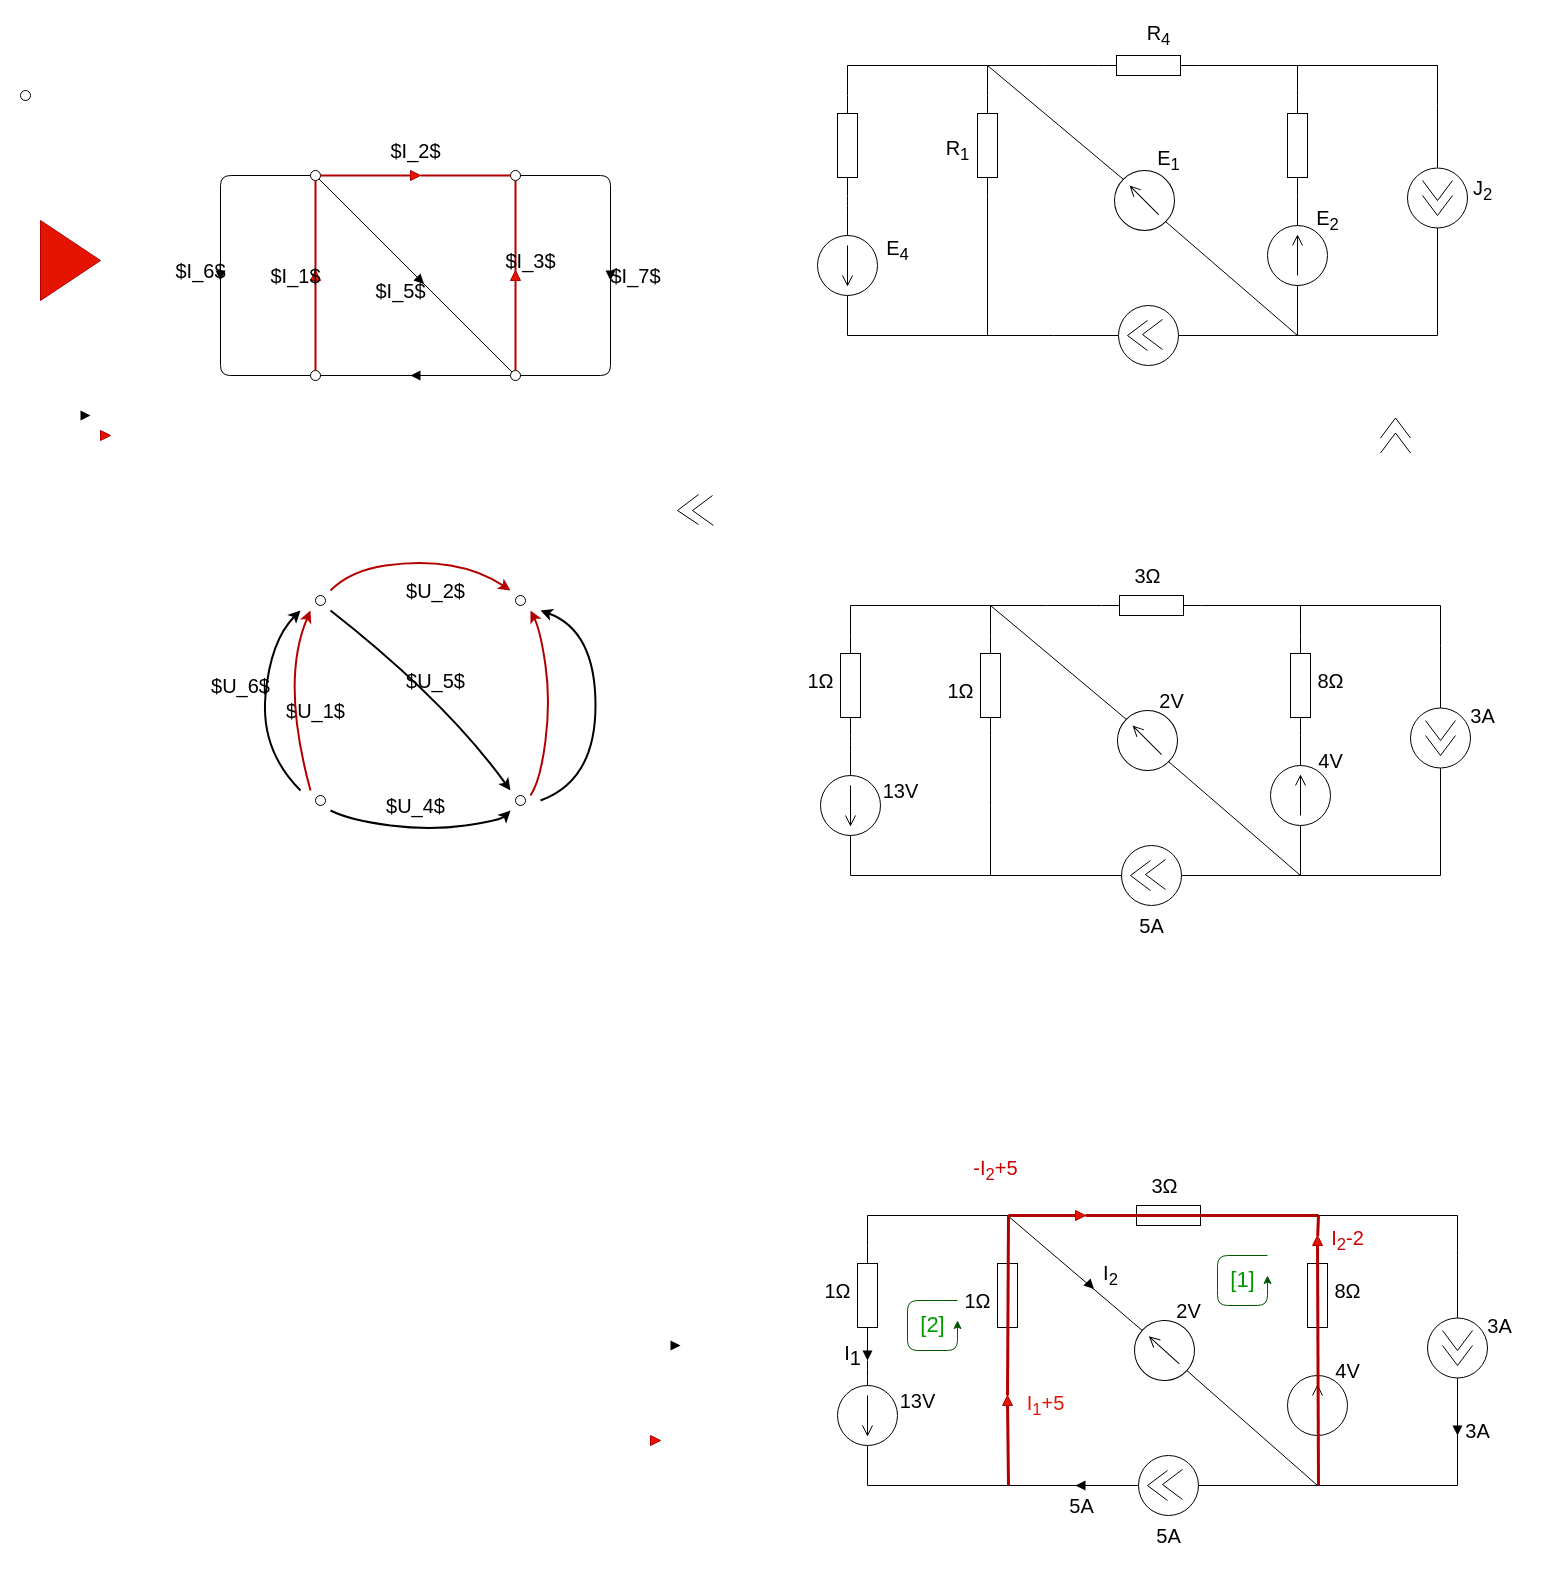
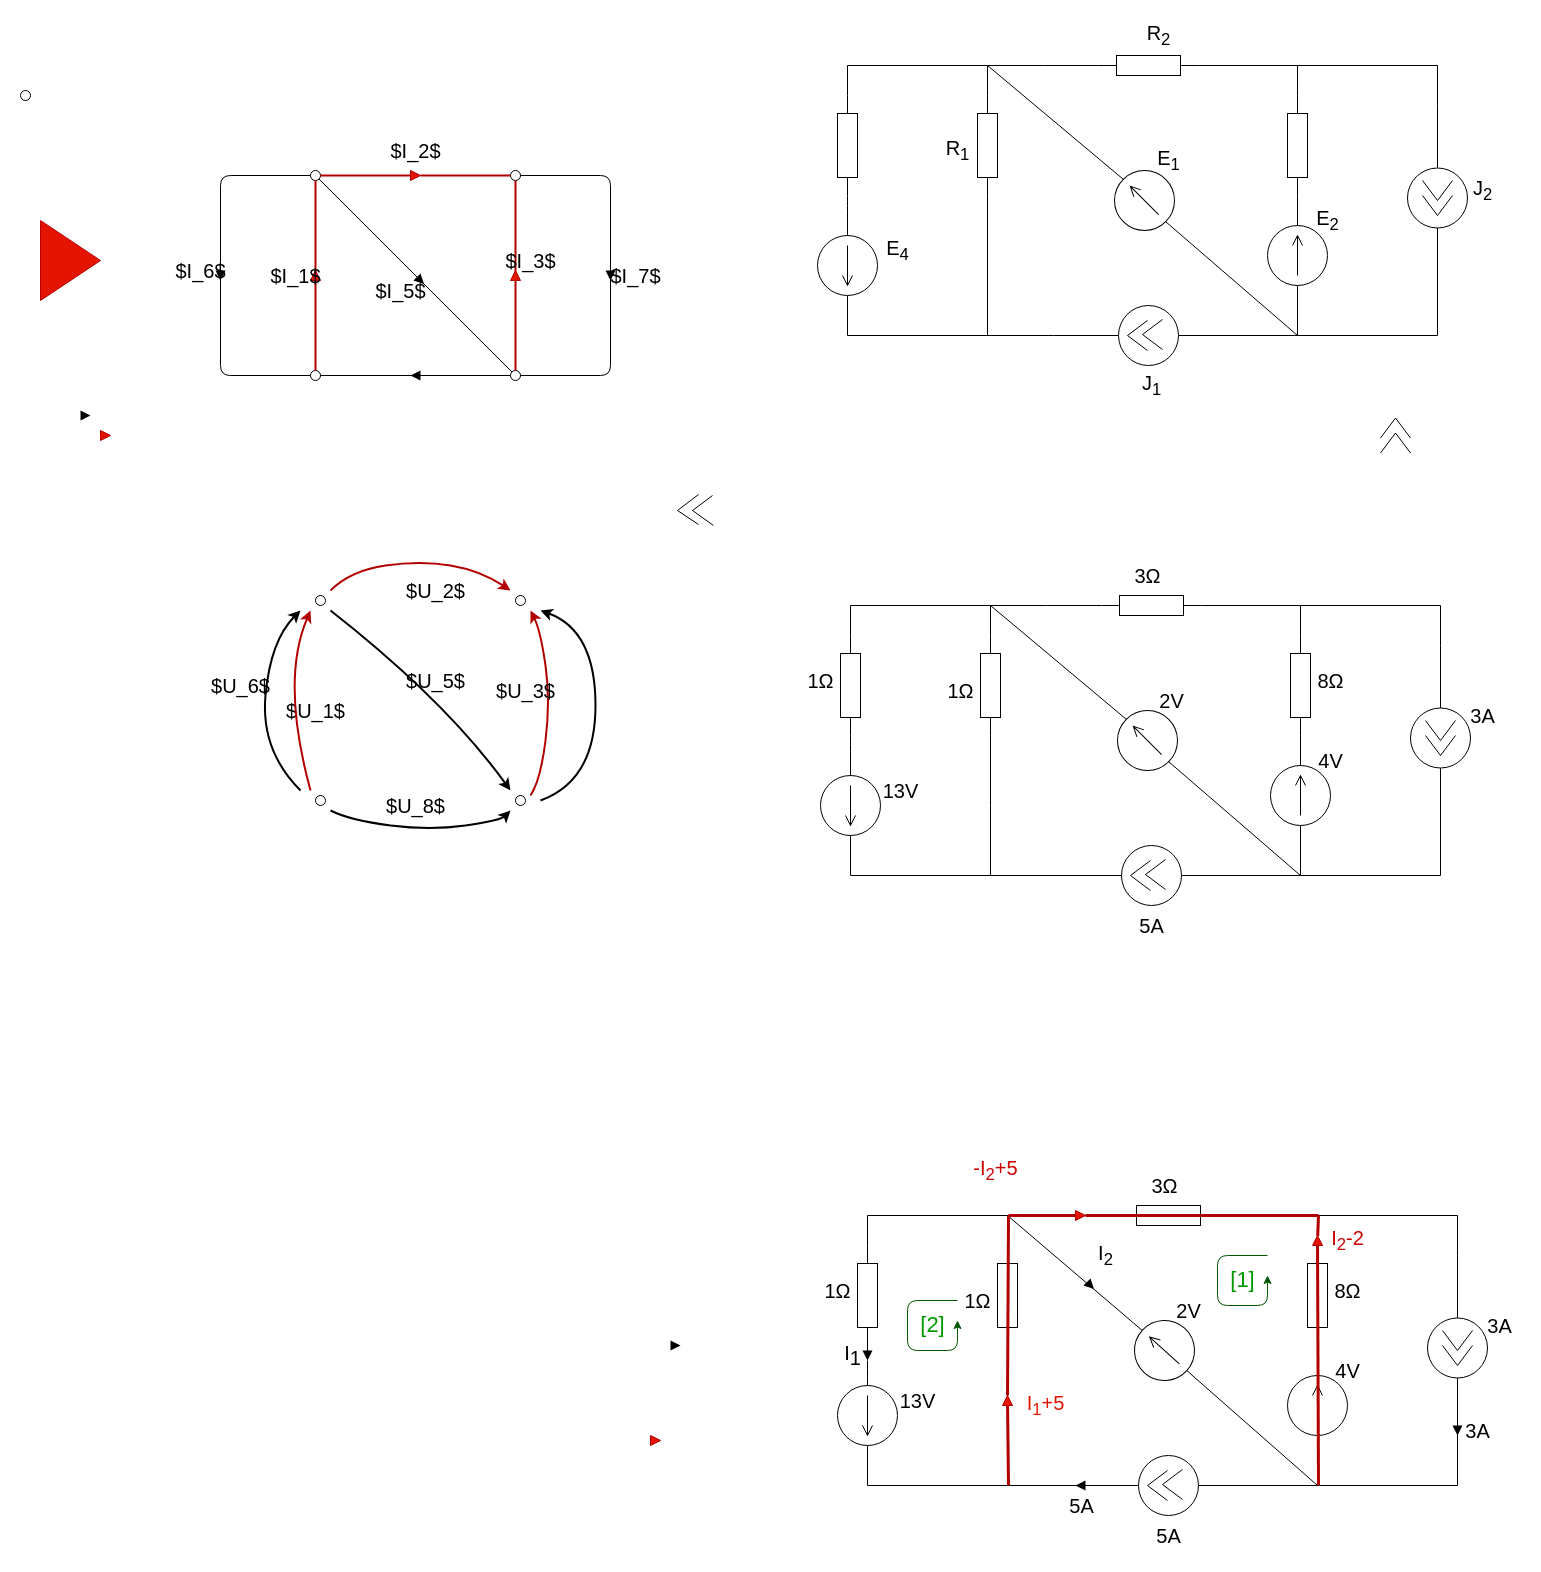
(1159, 36) -> (1159, 36)
none -> (1152, 386)
none -> (526, 691)
(416, 806) -> (416, 806)
(1111, 1276) -> (1106, 1256)
